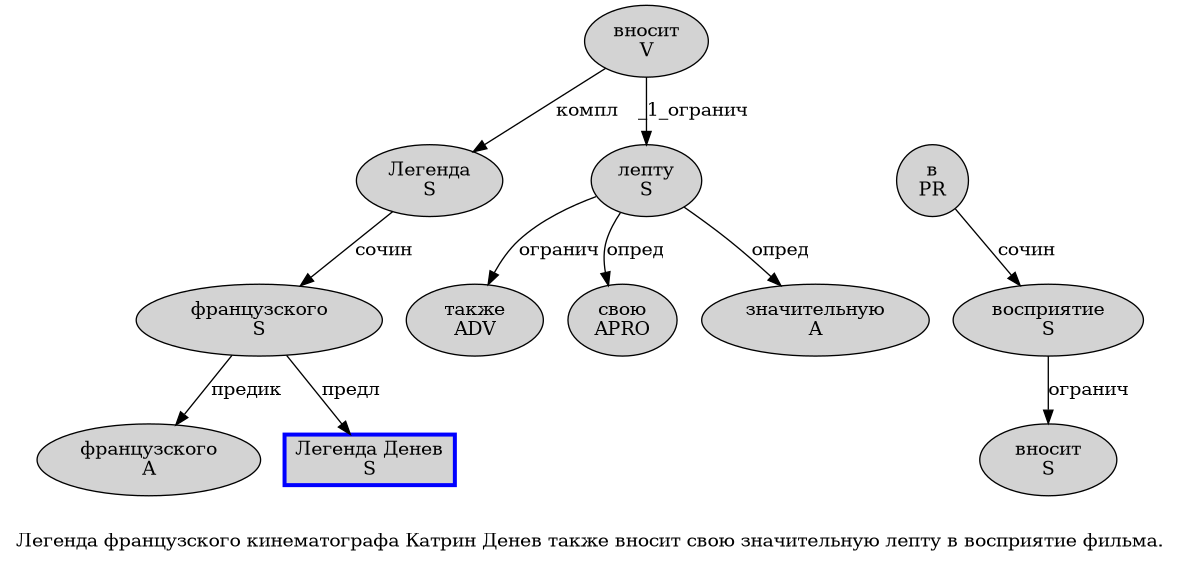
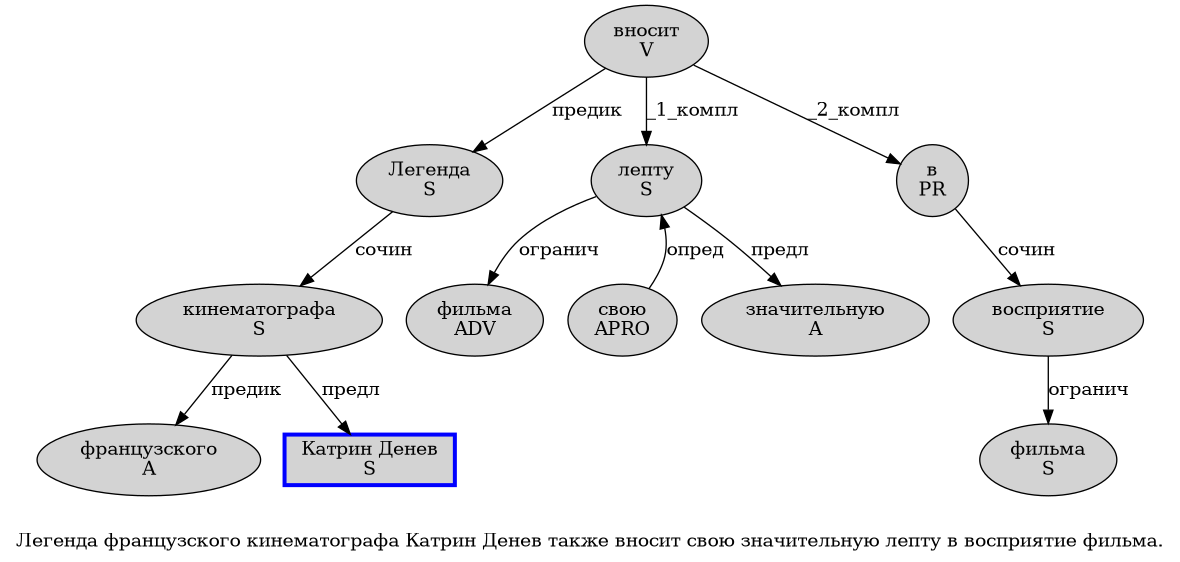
(587, 111) -> (587, 111)
(693, 111) -> (693, 111)
none -> (791, 112)
(606, 241) -> (664, 260)
(780, 250) -> (780, 250)
(259, 320) -> (259, 320)
(475, 320) -> (475, 320)
(370, 460) -> (370, 460)
(1048, 460) -> (1048, 460)
